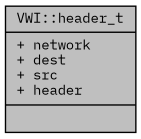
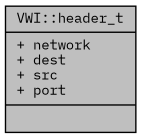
(50, 91) -> (42, 91)
